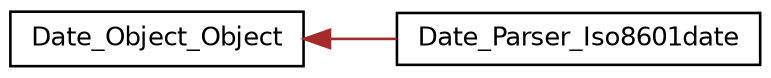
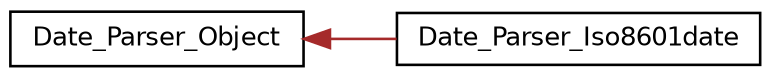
(157, 39) -> (157, 39)
